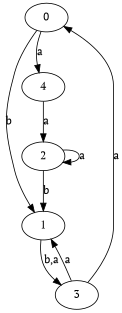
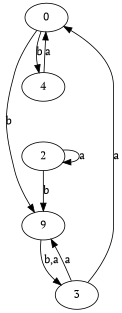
(40, 52) -> (40, 52)
(43, 118) -> (45, 56)
(43, 226) -> (43, 226)
